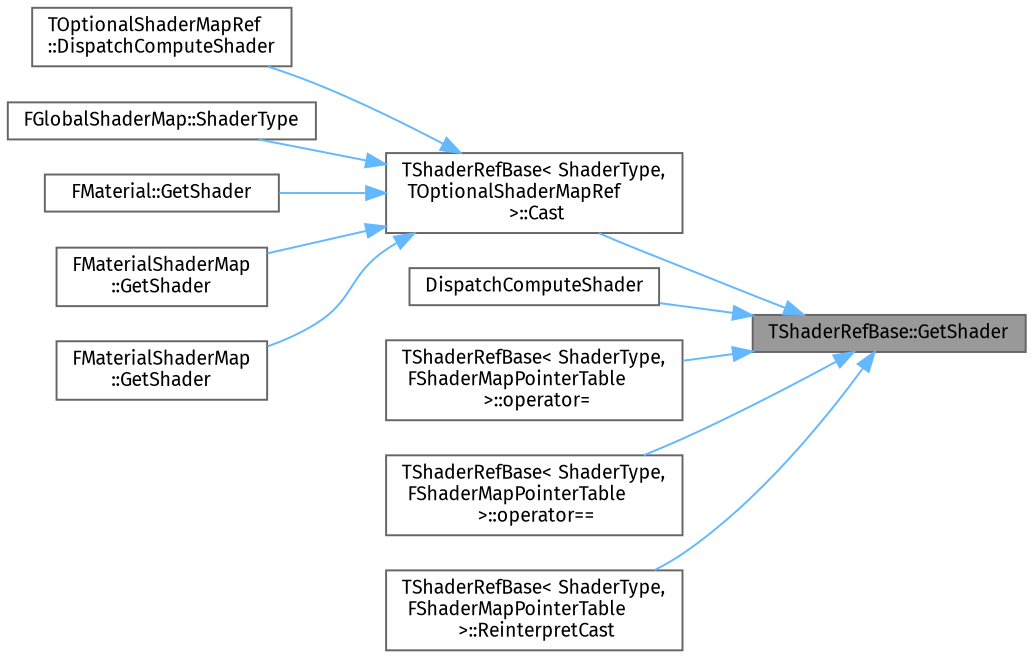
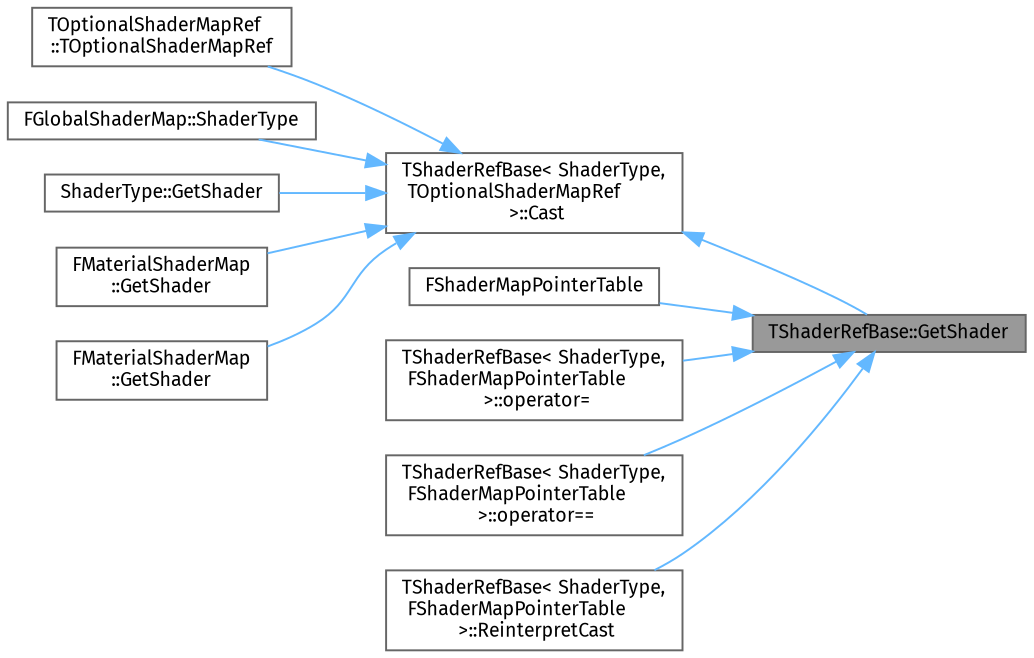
(162, 37) -> (162, 37)
(162, 193) -> (162, 193)
(692, 271) -> (786, 275)
(534, 287) -> (534, 287)
